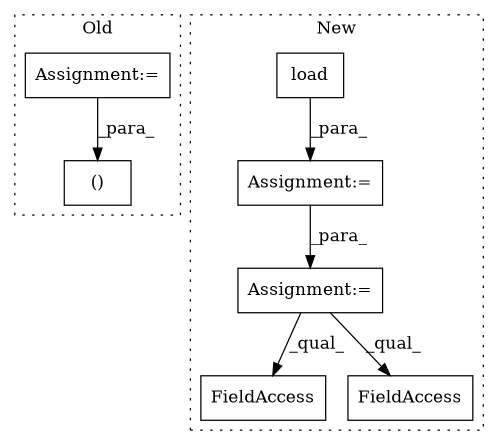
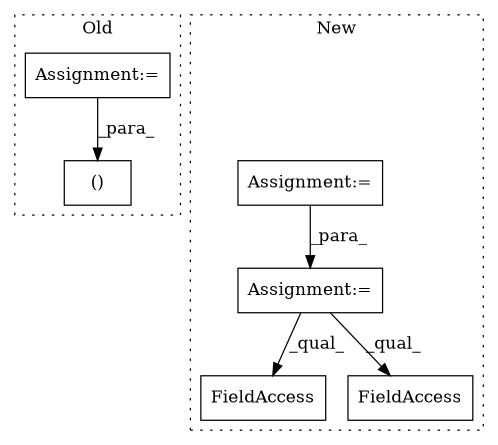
(310, 75) -> none
